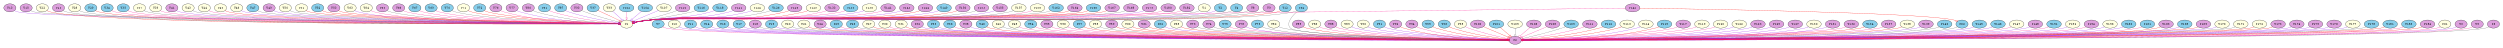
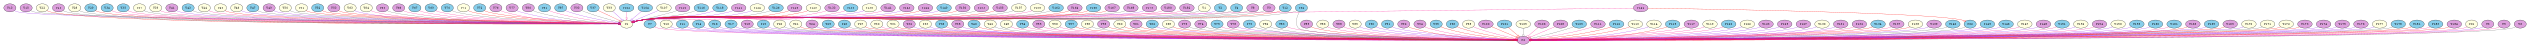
(188, 8) -> (188, 8)
(815, 19) -> (815, 18)
(934, 24) -> (925, 24)
none -> (1282, 24)
(1363, 24) -> (1371, 24)
(1721, 24) -> (1729, 24)
none -> (2137, 24)
